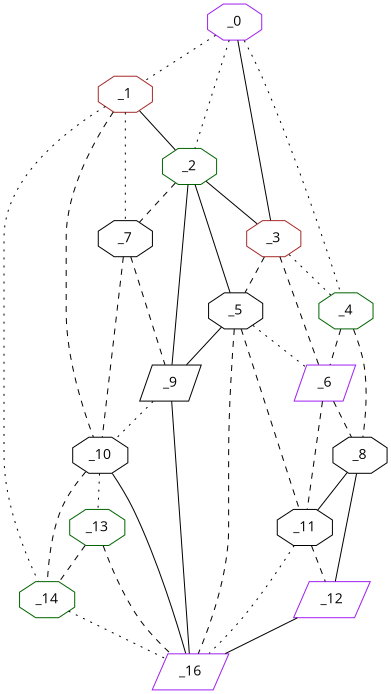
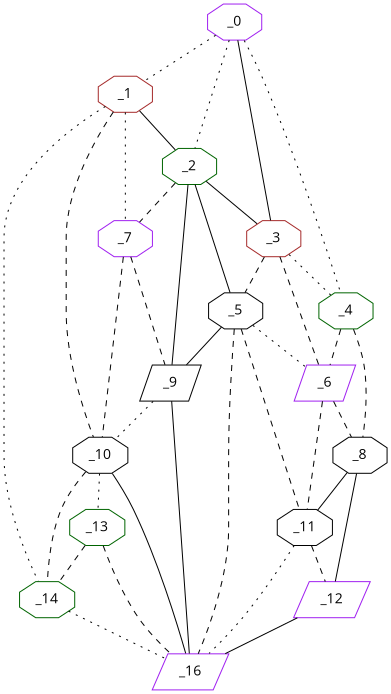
(125, 239) -> (125, 239)
